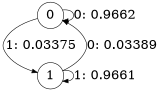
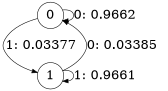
(45, 46) -> (45, 46)
(126, 46) -> (126, 46)
